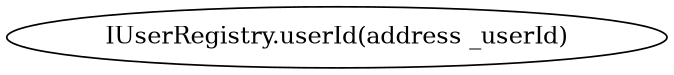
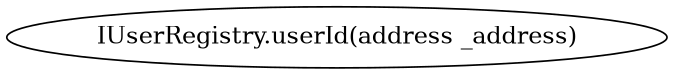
(337, 37) -> (337, 37)
